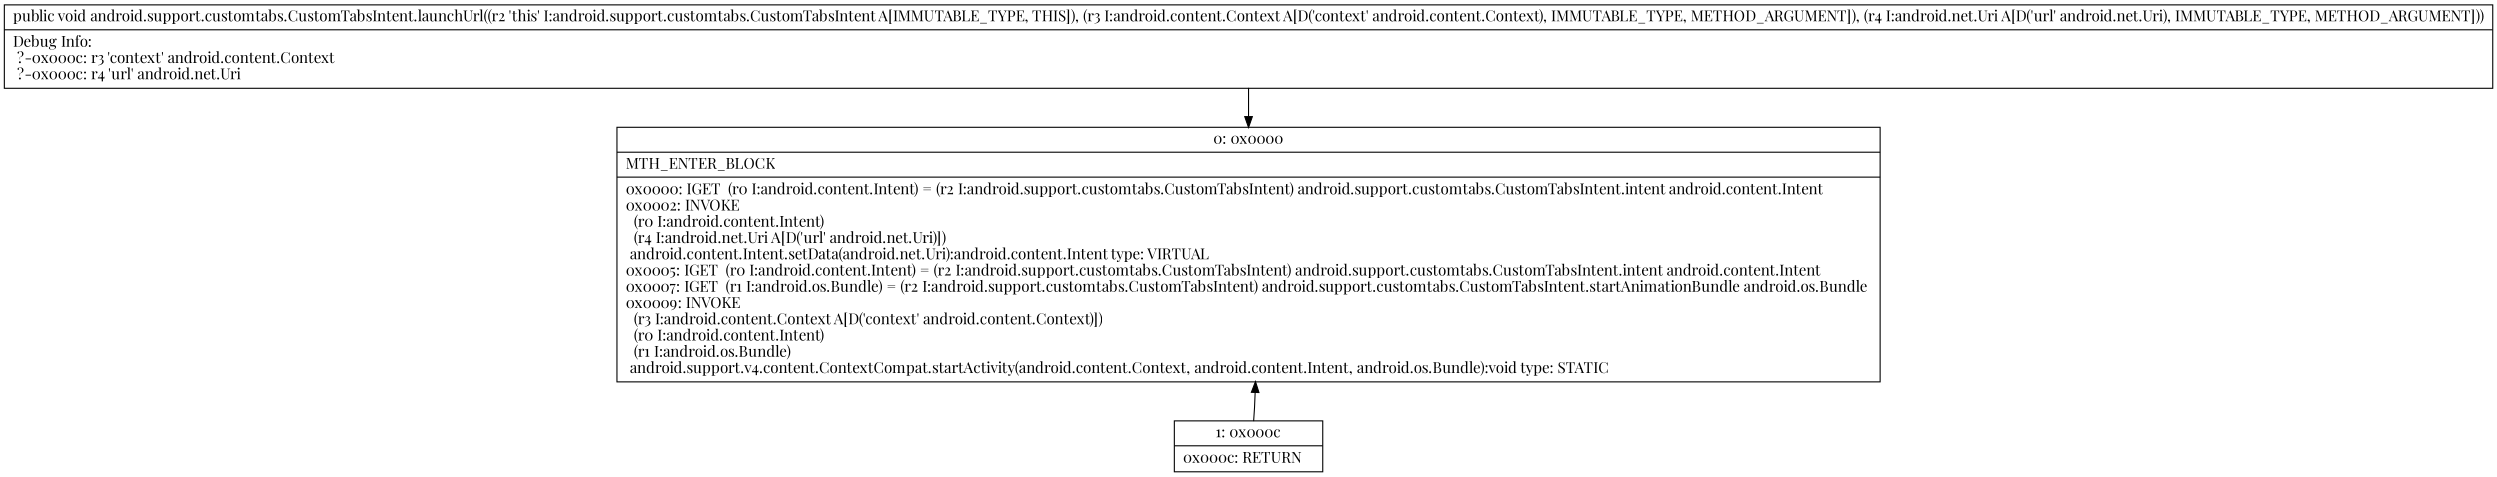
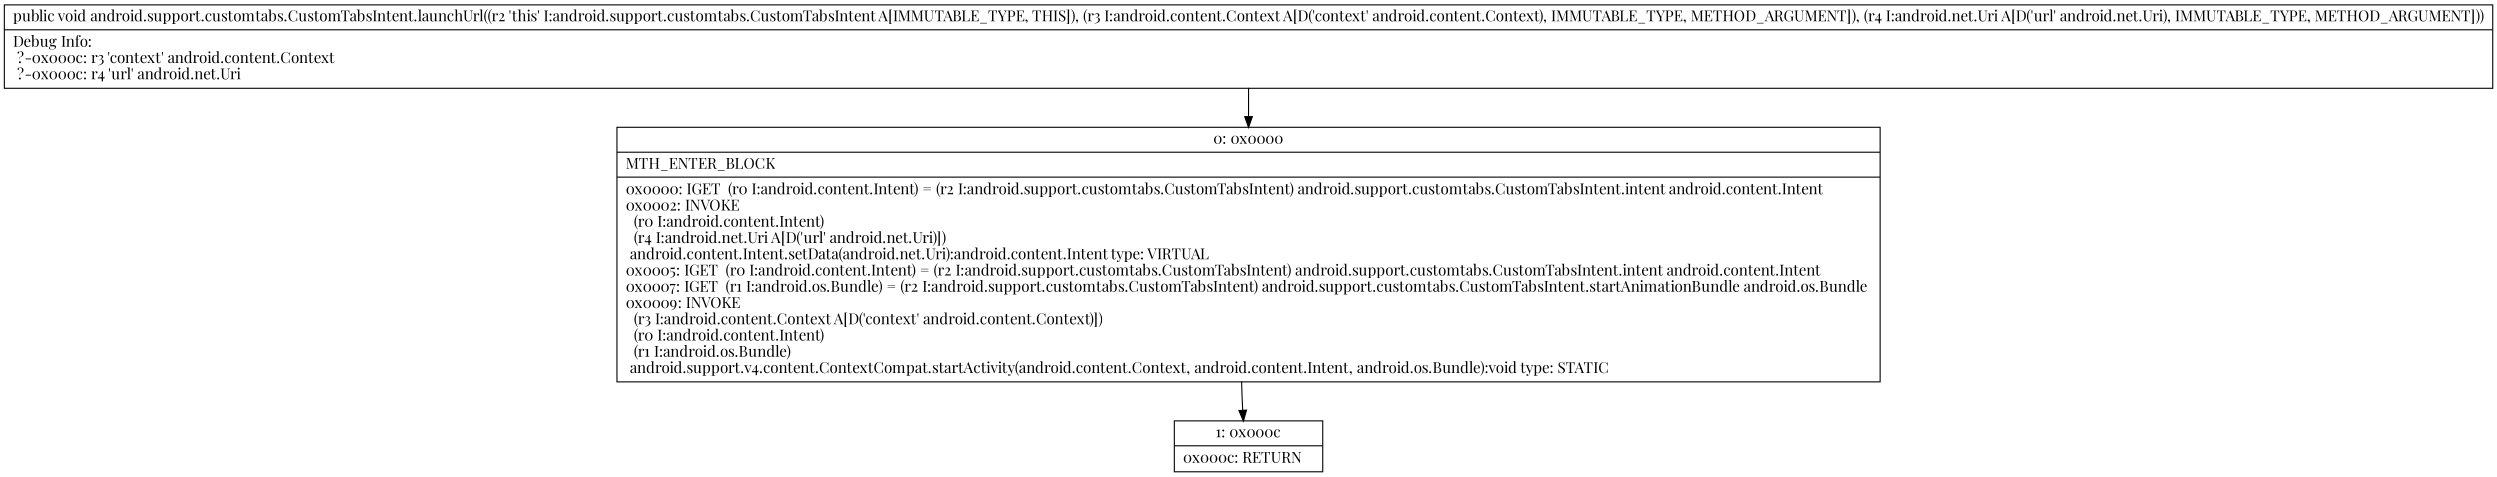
(1255, 407) -> (1242, 396)
